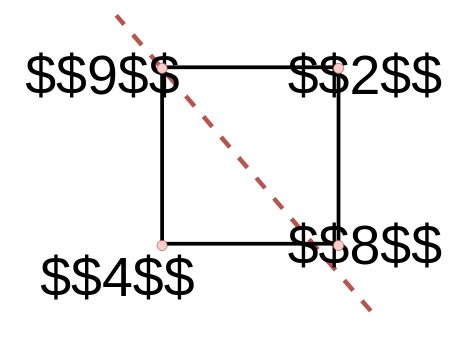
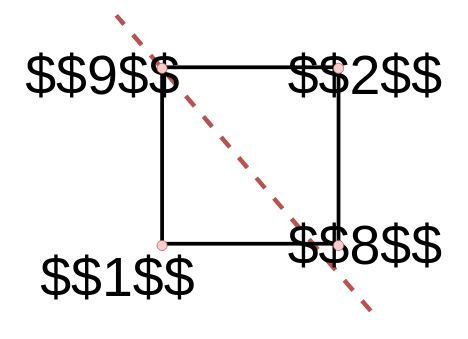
(118, 278) -> (118, 278)
